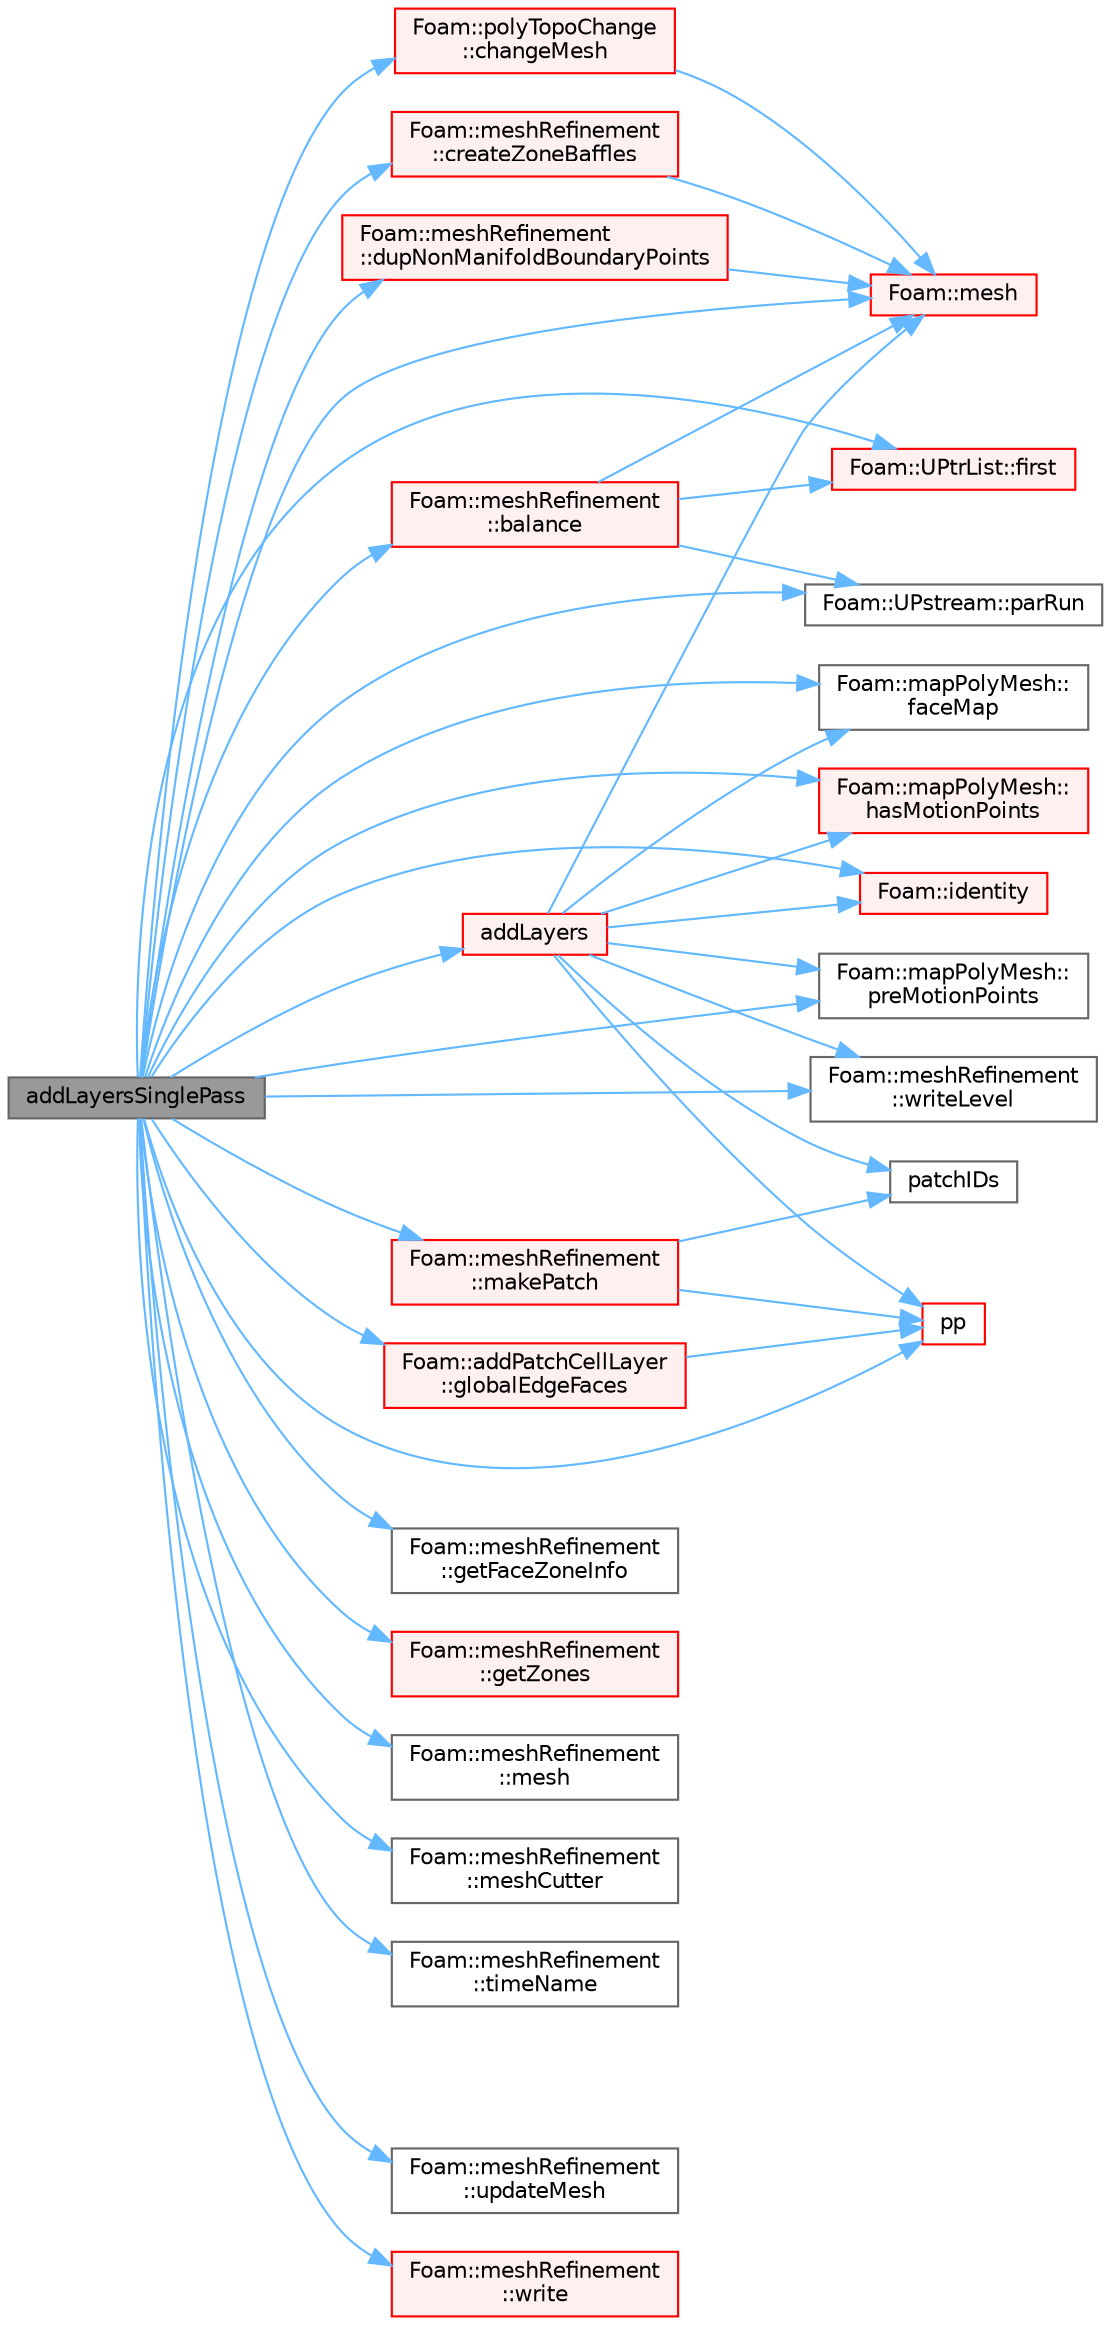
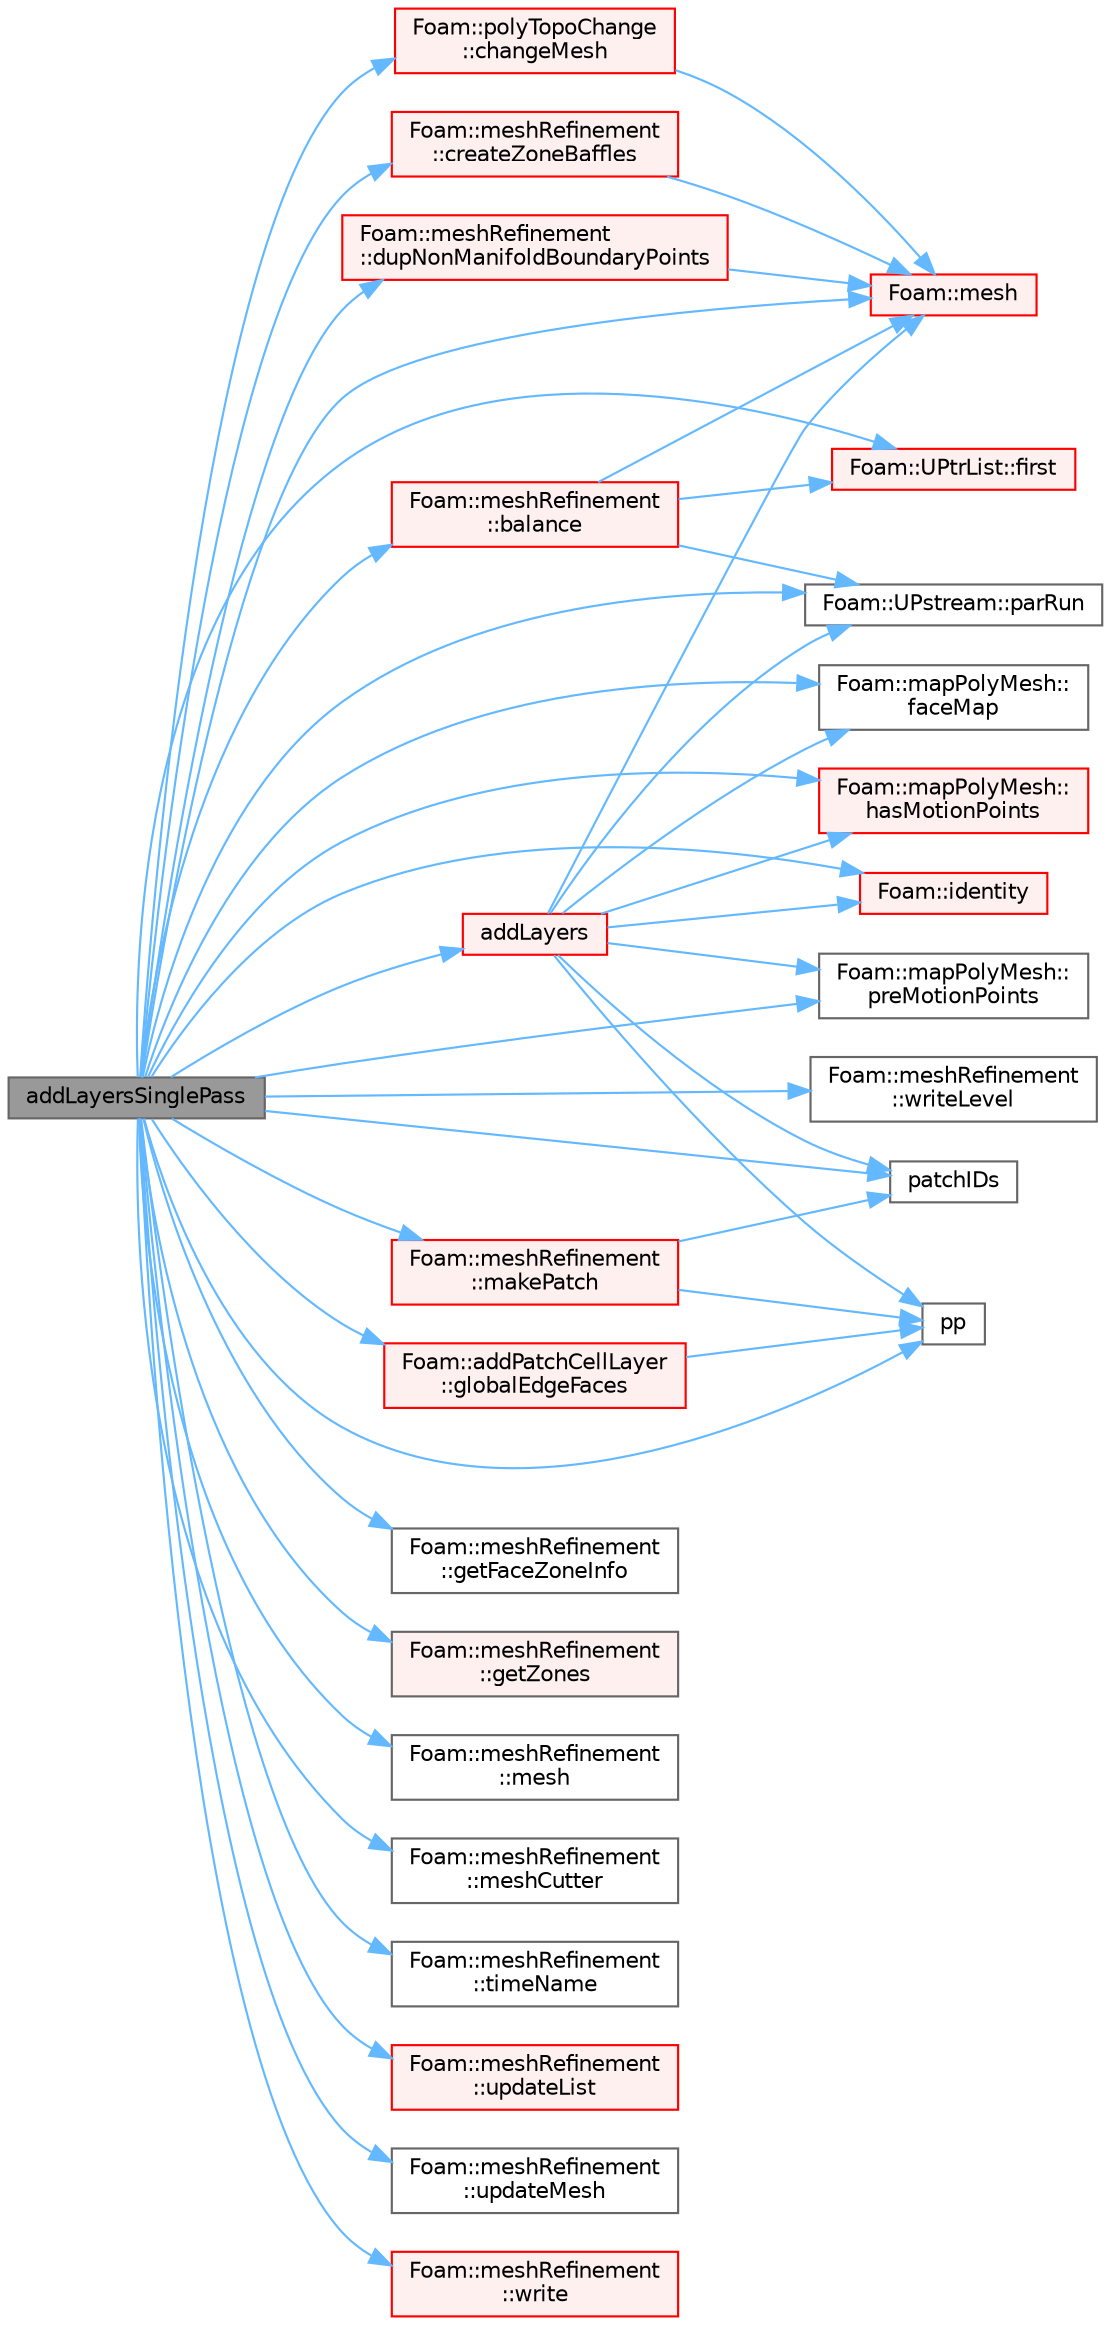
(707, 1001) -> (674, 756)
none -> (567, 1142)
(954, 1324) -> (954, 1324)
(535, 1664) -> (535, 1664)
none -> (535, 2077)
